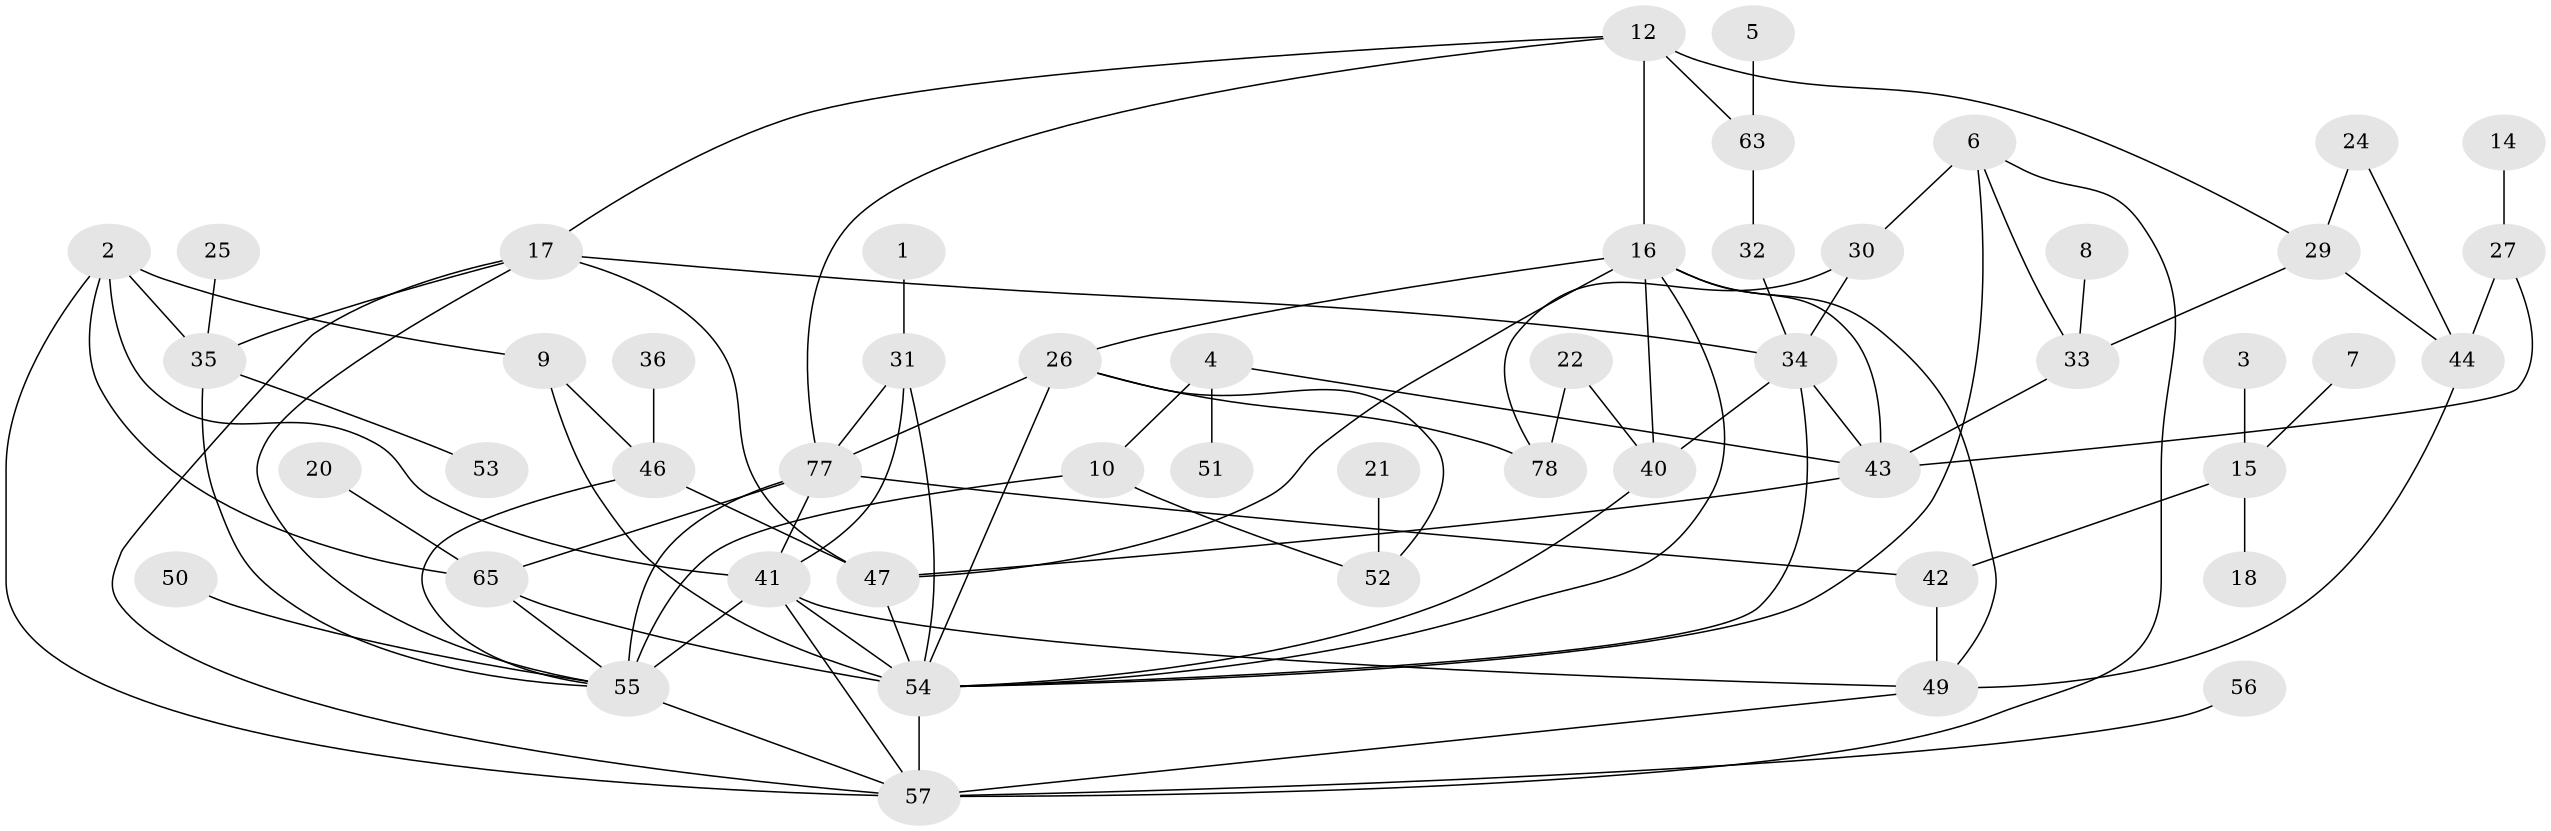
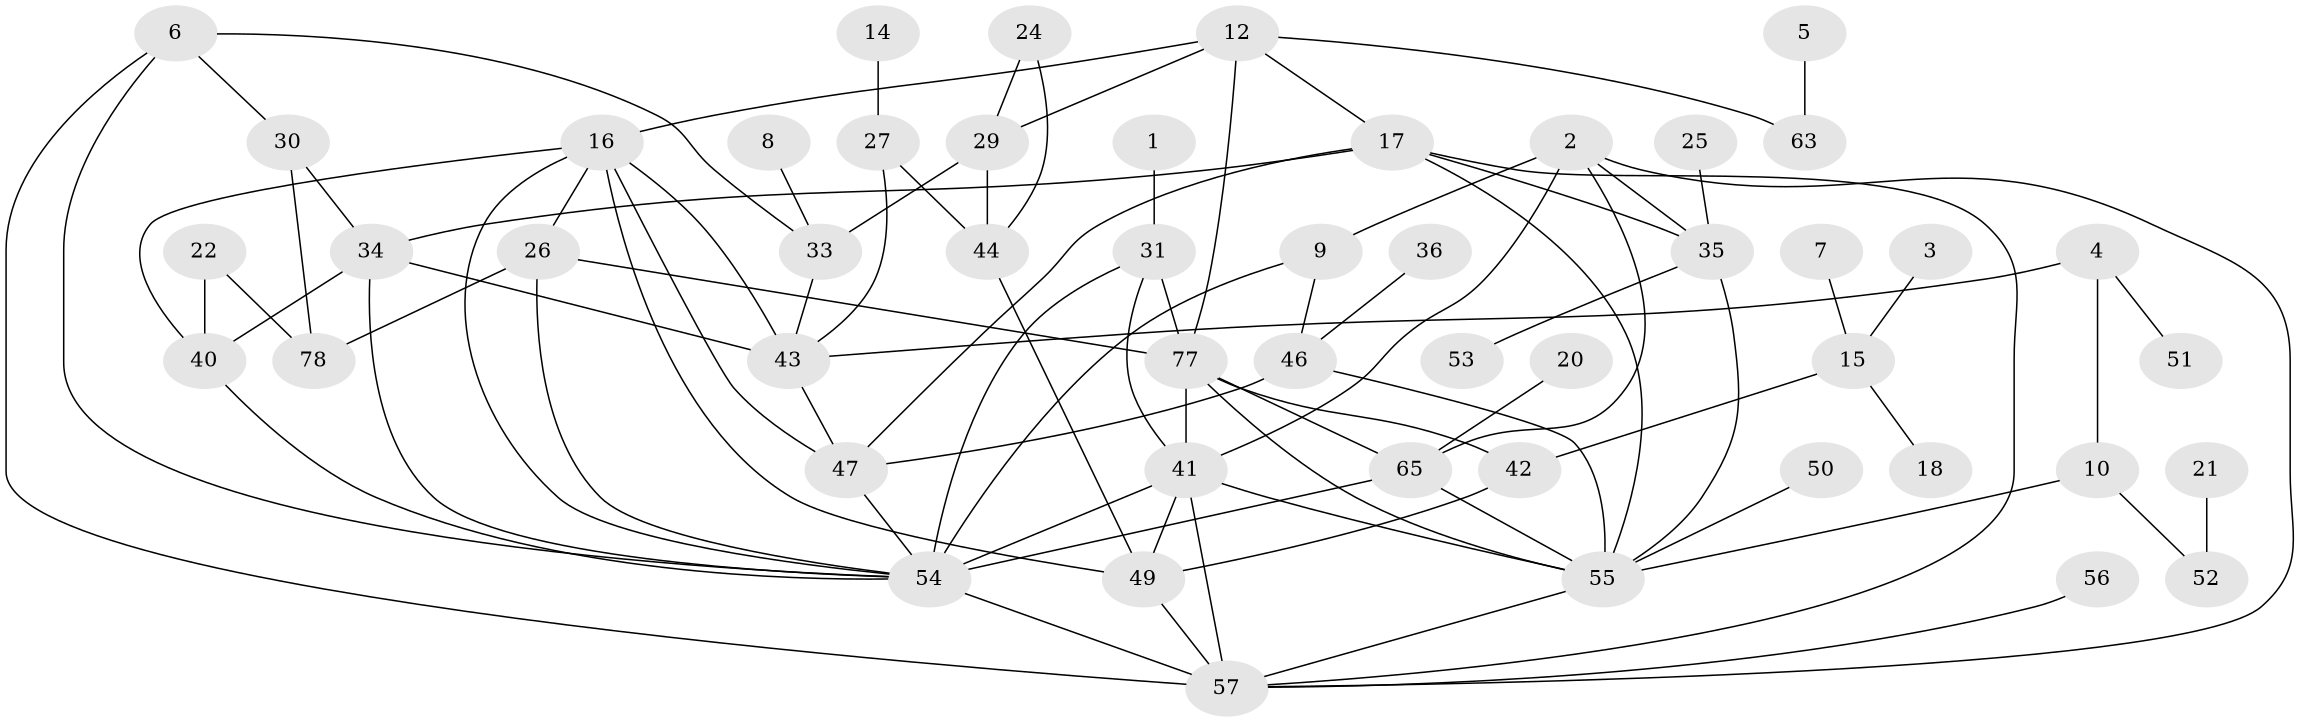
(1753, 252) -> none
(1324, 390) -> none
